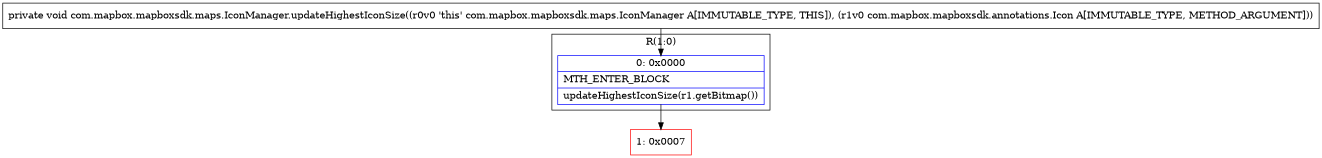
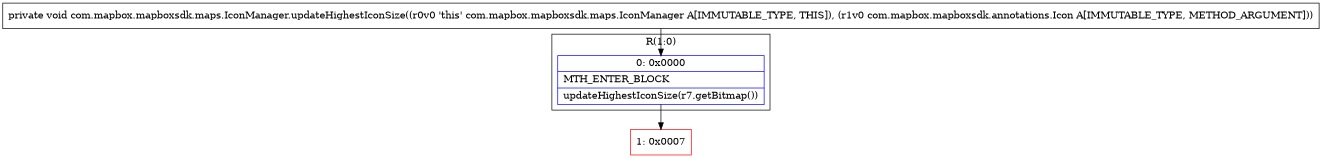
(661, 96) -> (661, 96)
